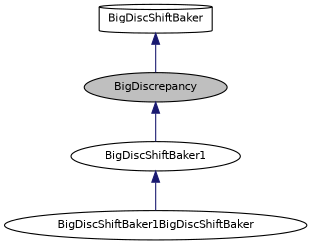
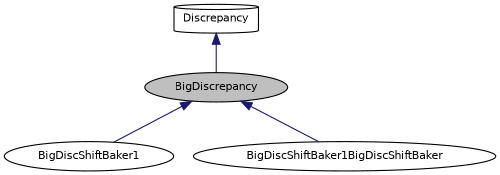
(156, 19) -> (216, 19)
(156, 196) -> (285, 124)
